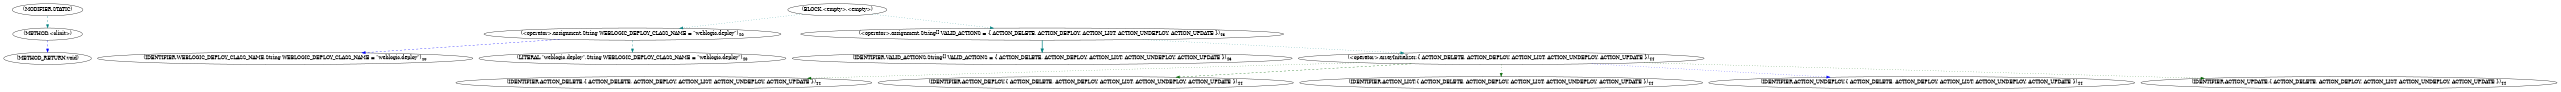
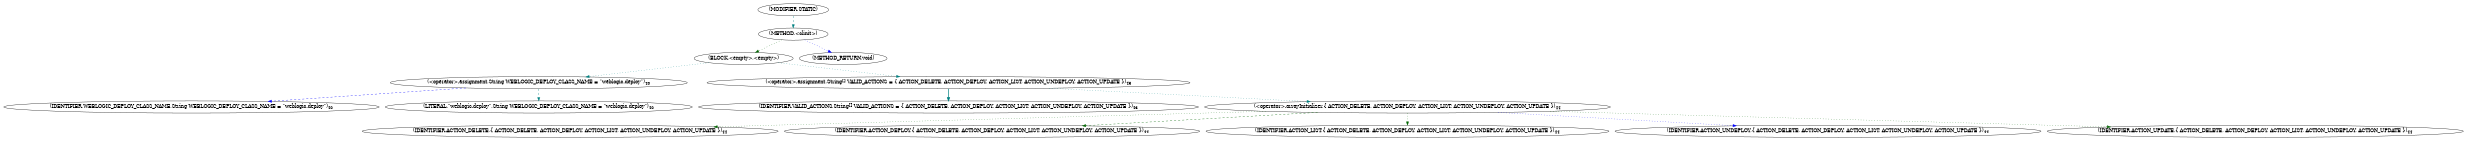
(48, 45) -> (816, 45)
none -> (770, 45)
